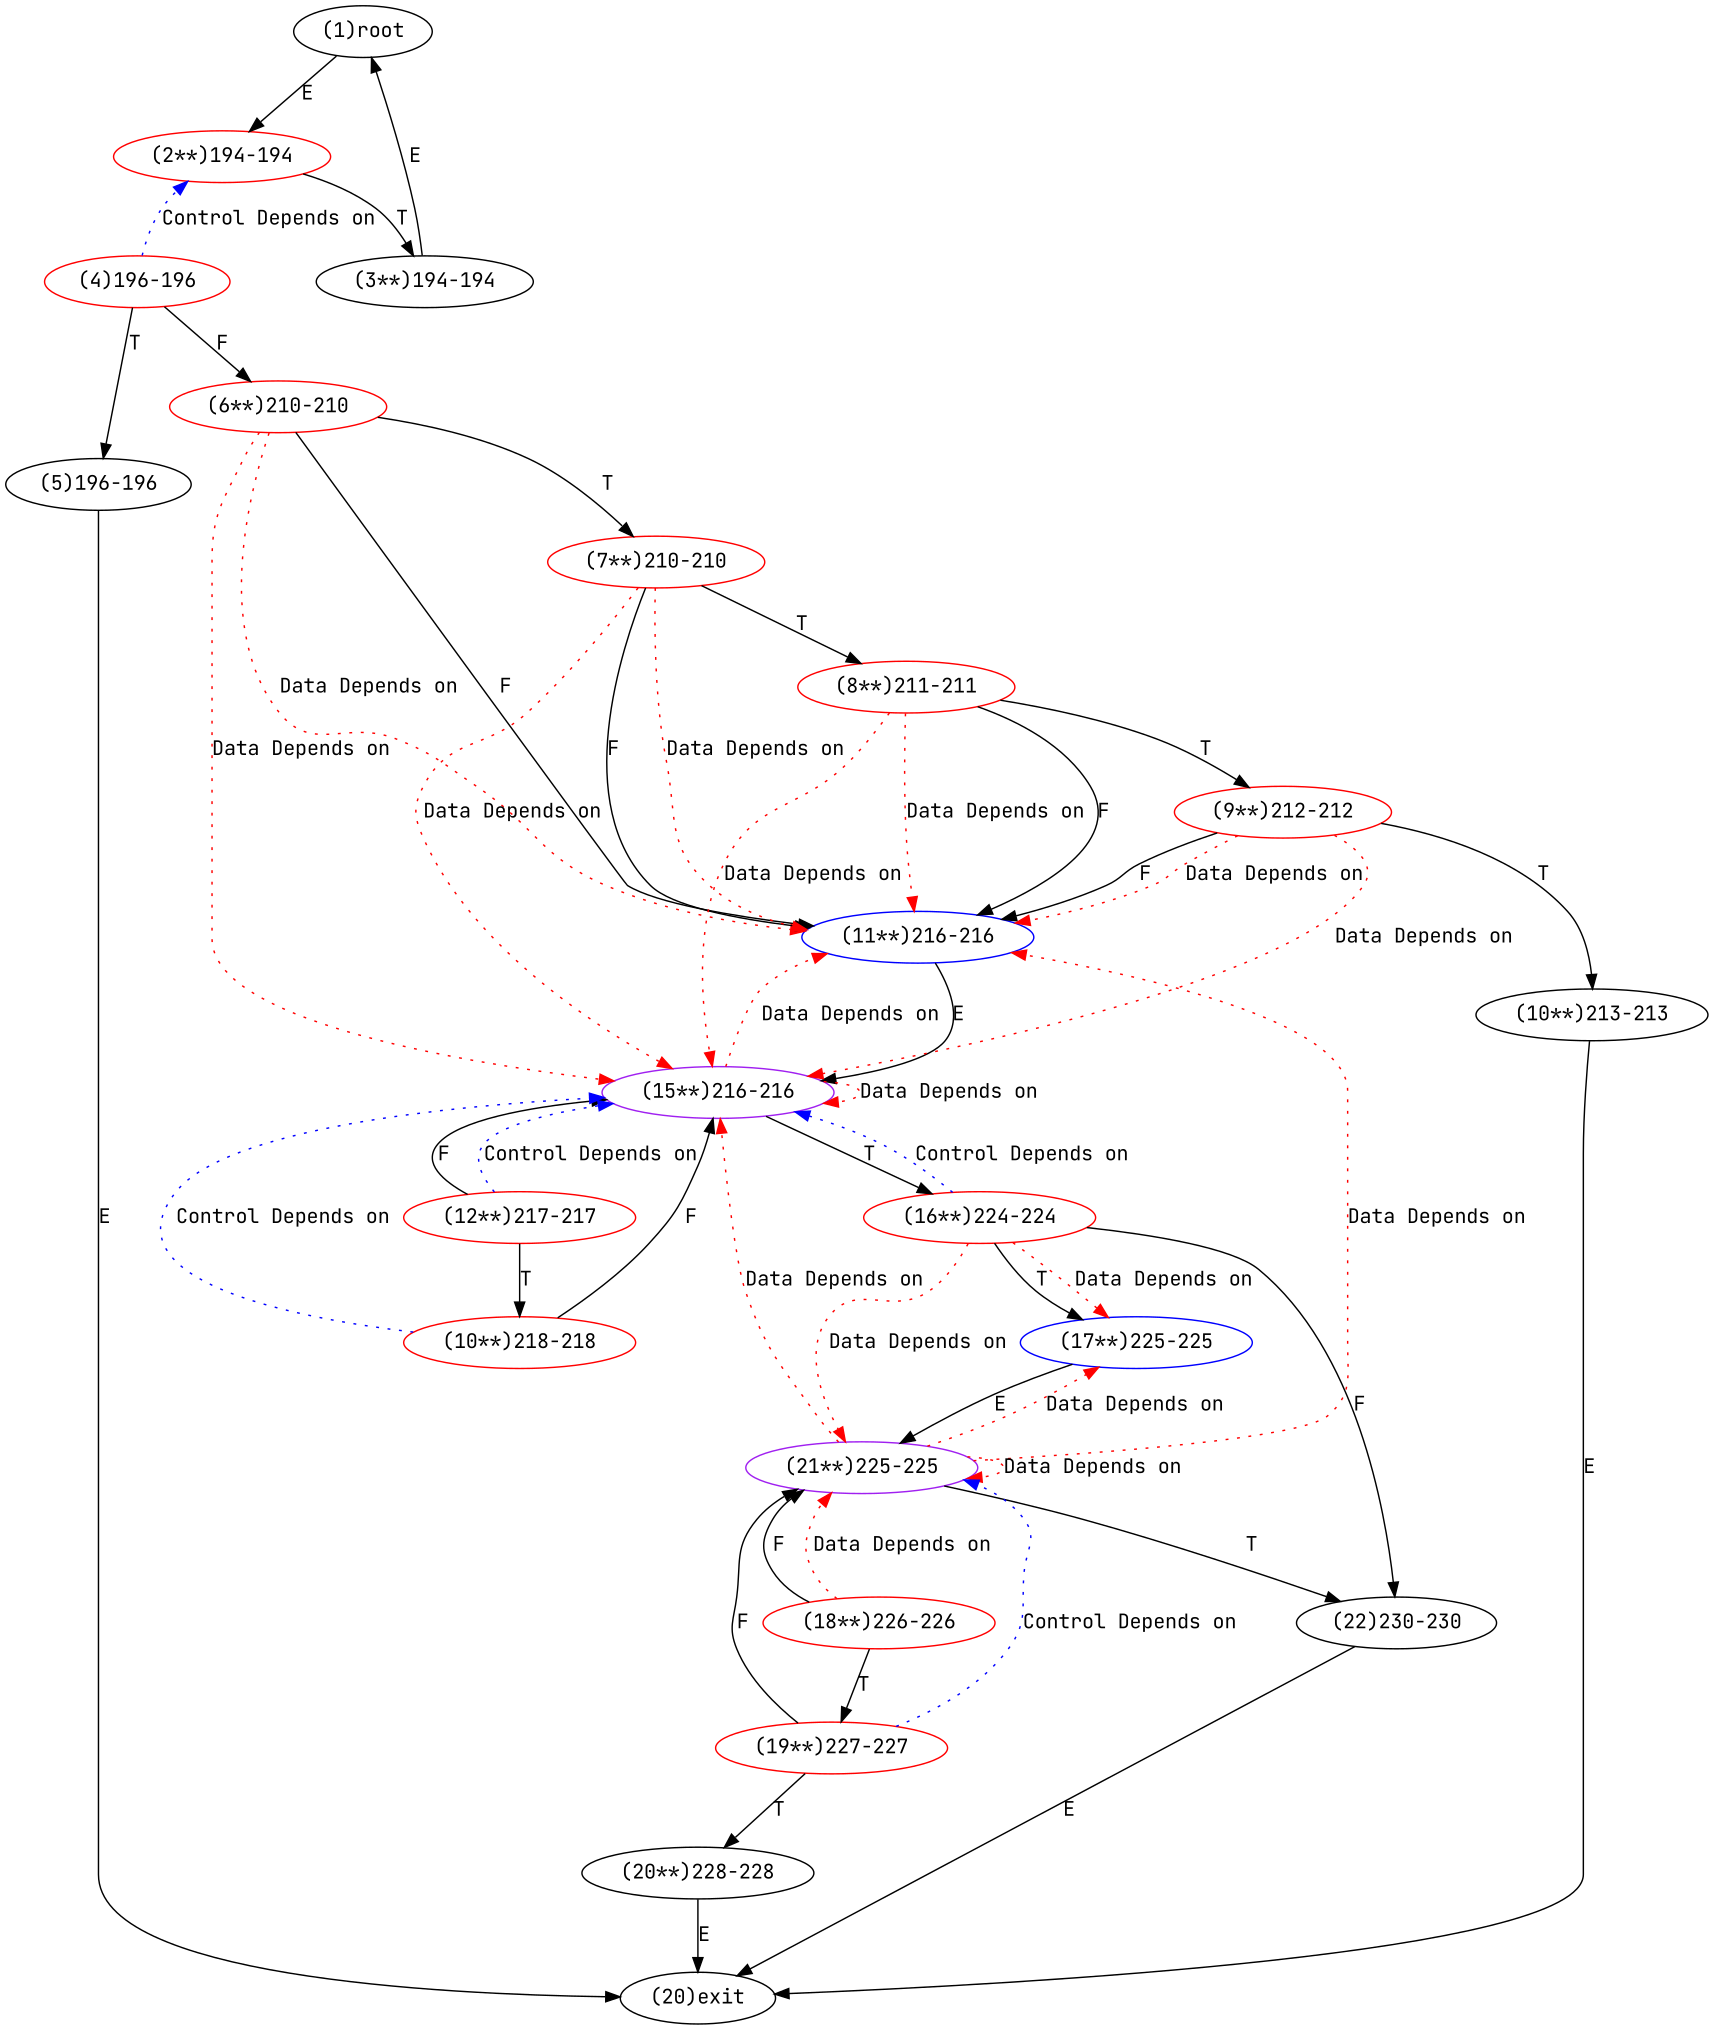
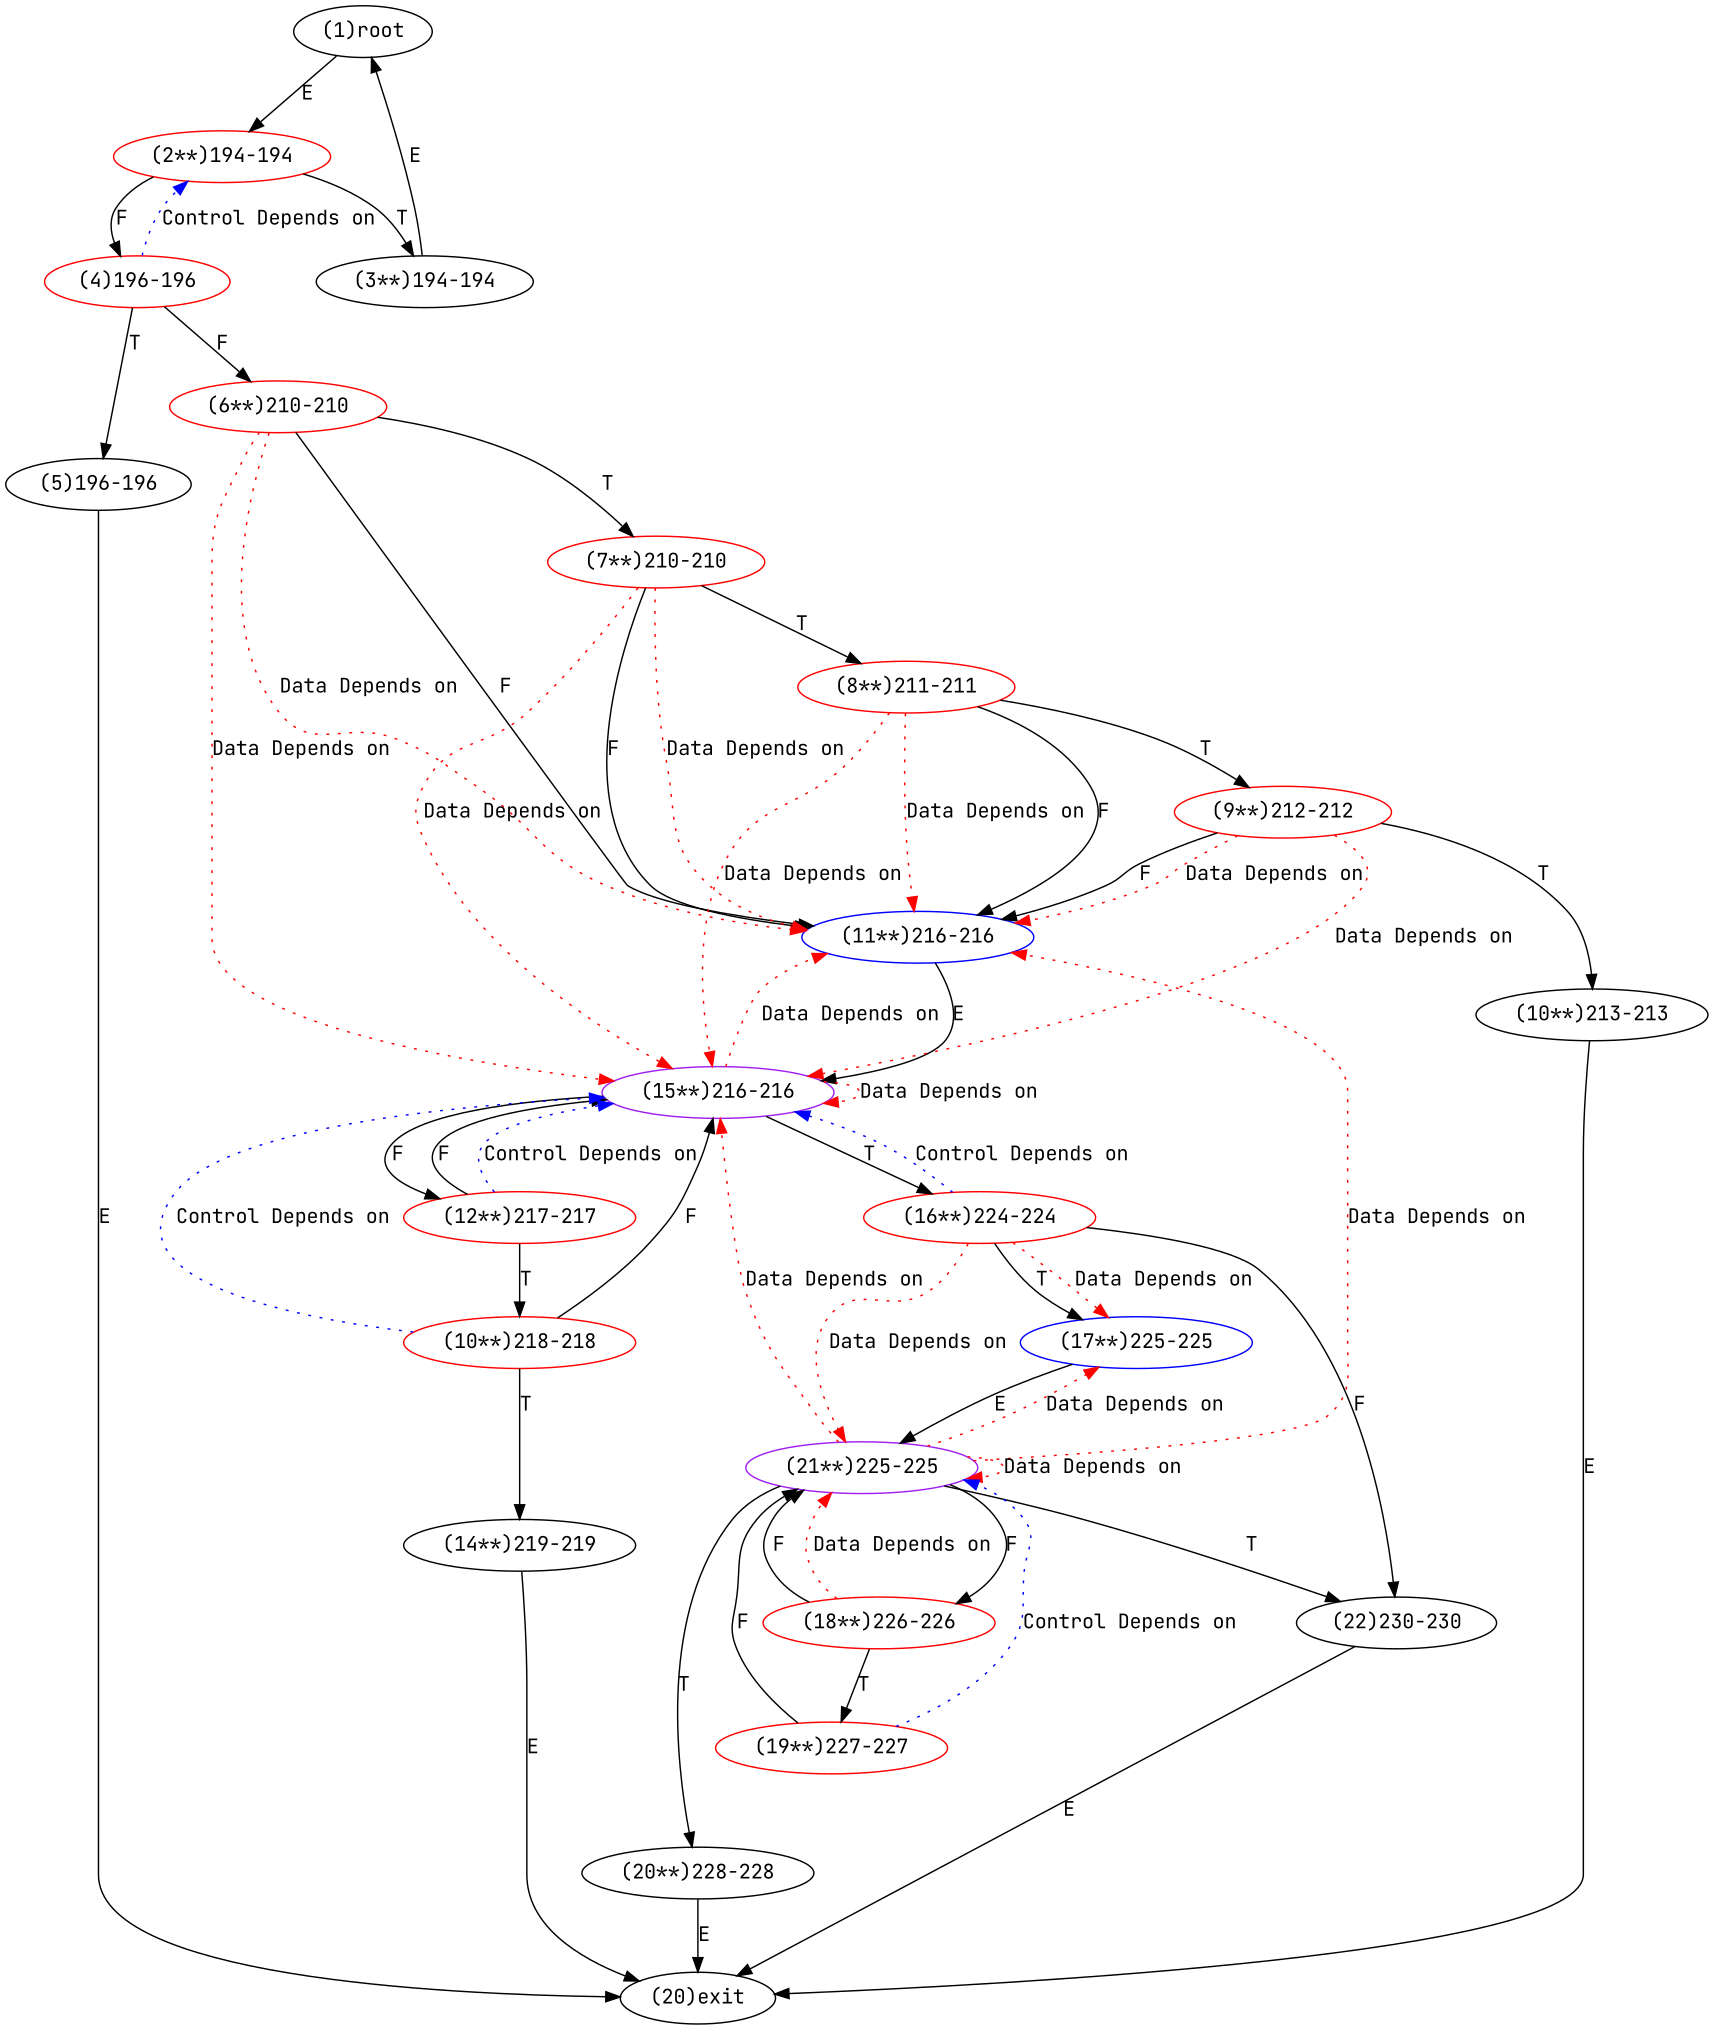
none -> (120, 203)
none -> (436, 1120)
none -> (1005, 1535)
none -> (520, 1545)
(770, 1805) -> (683, 1642)
